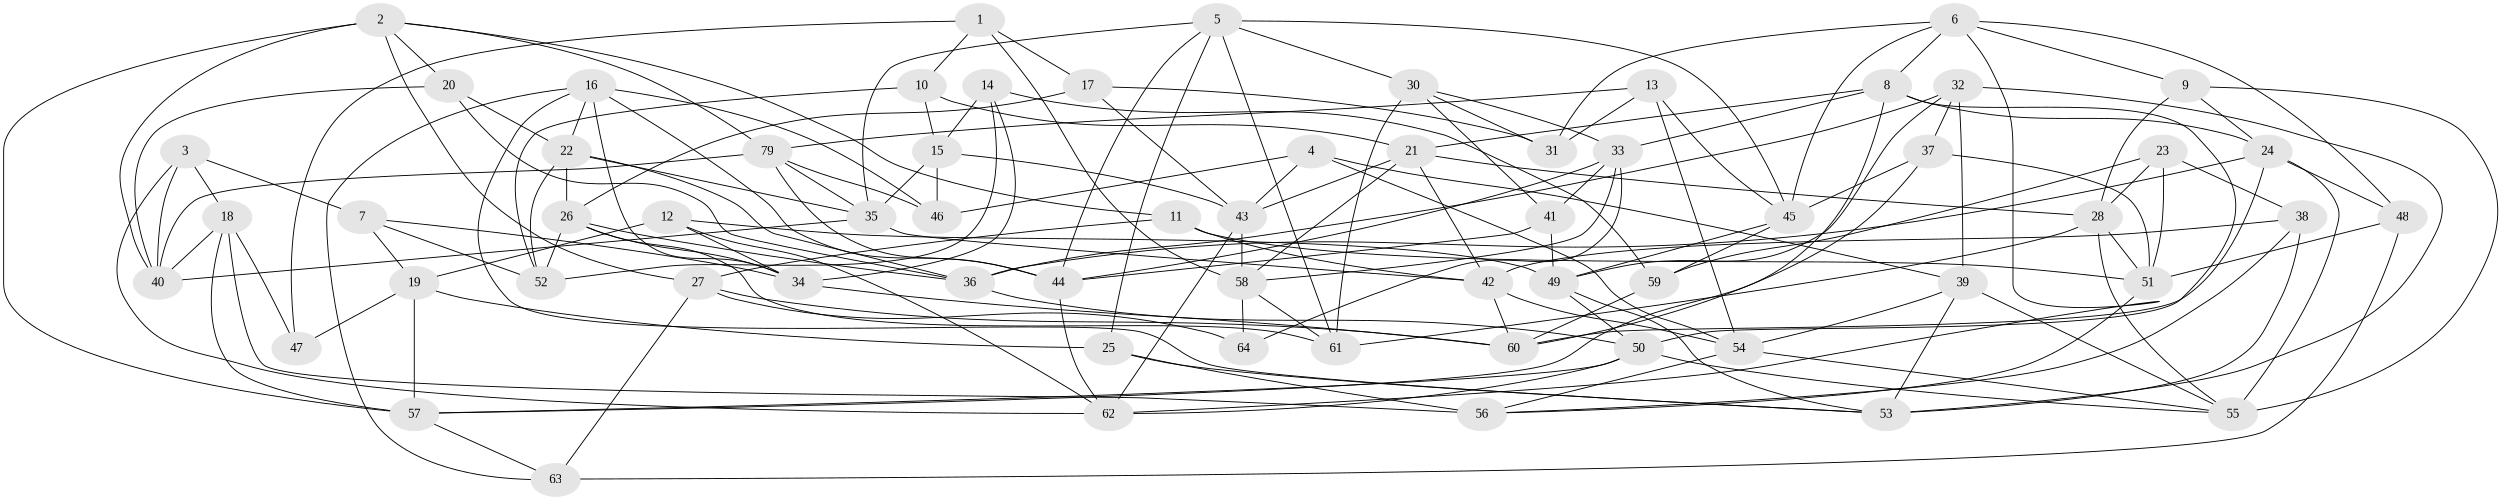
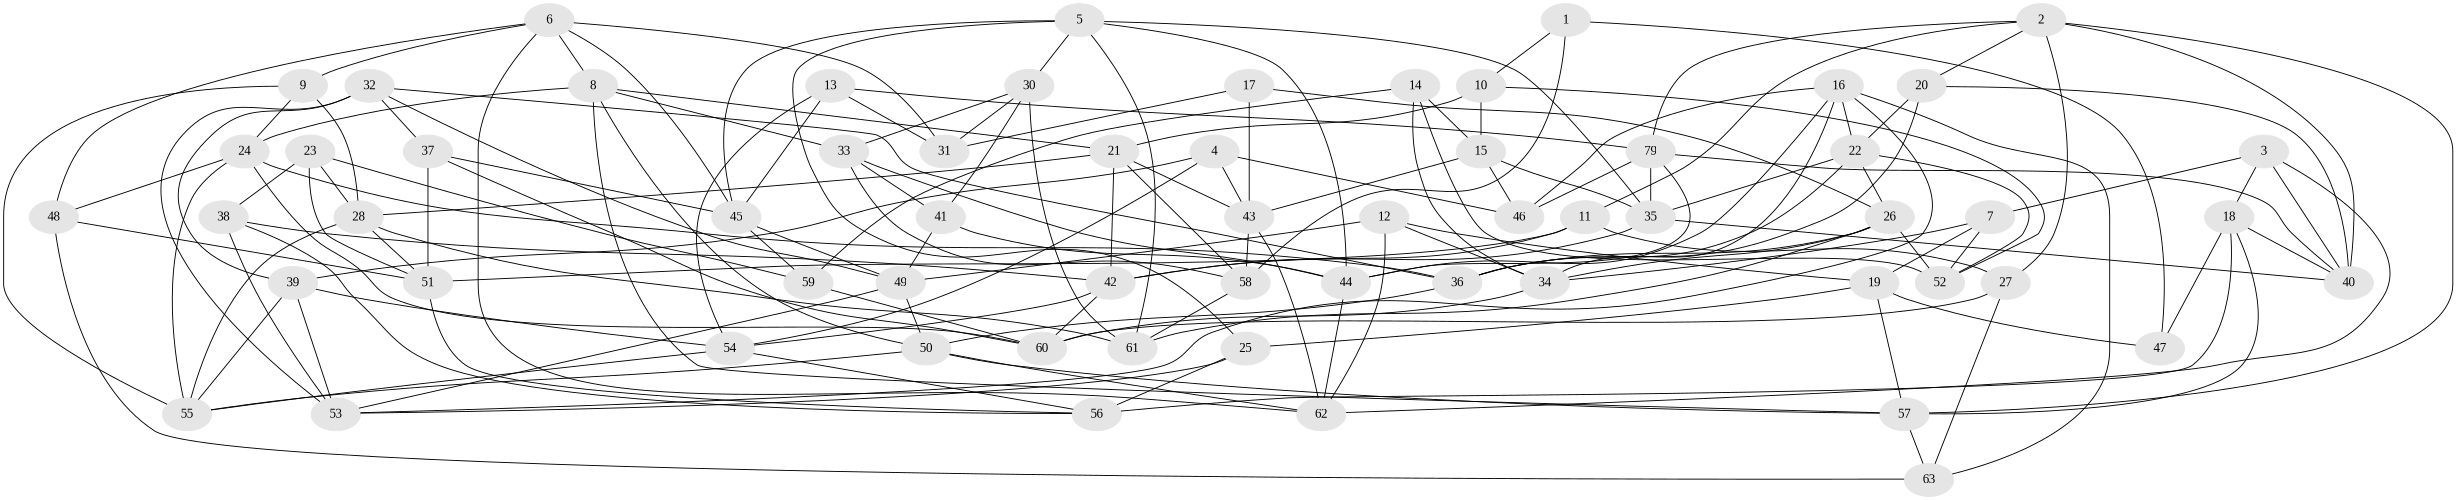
(1034, 53) -> none
(1244, 349) -> none
